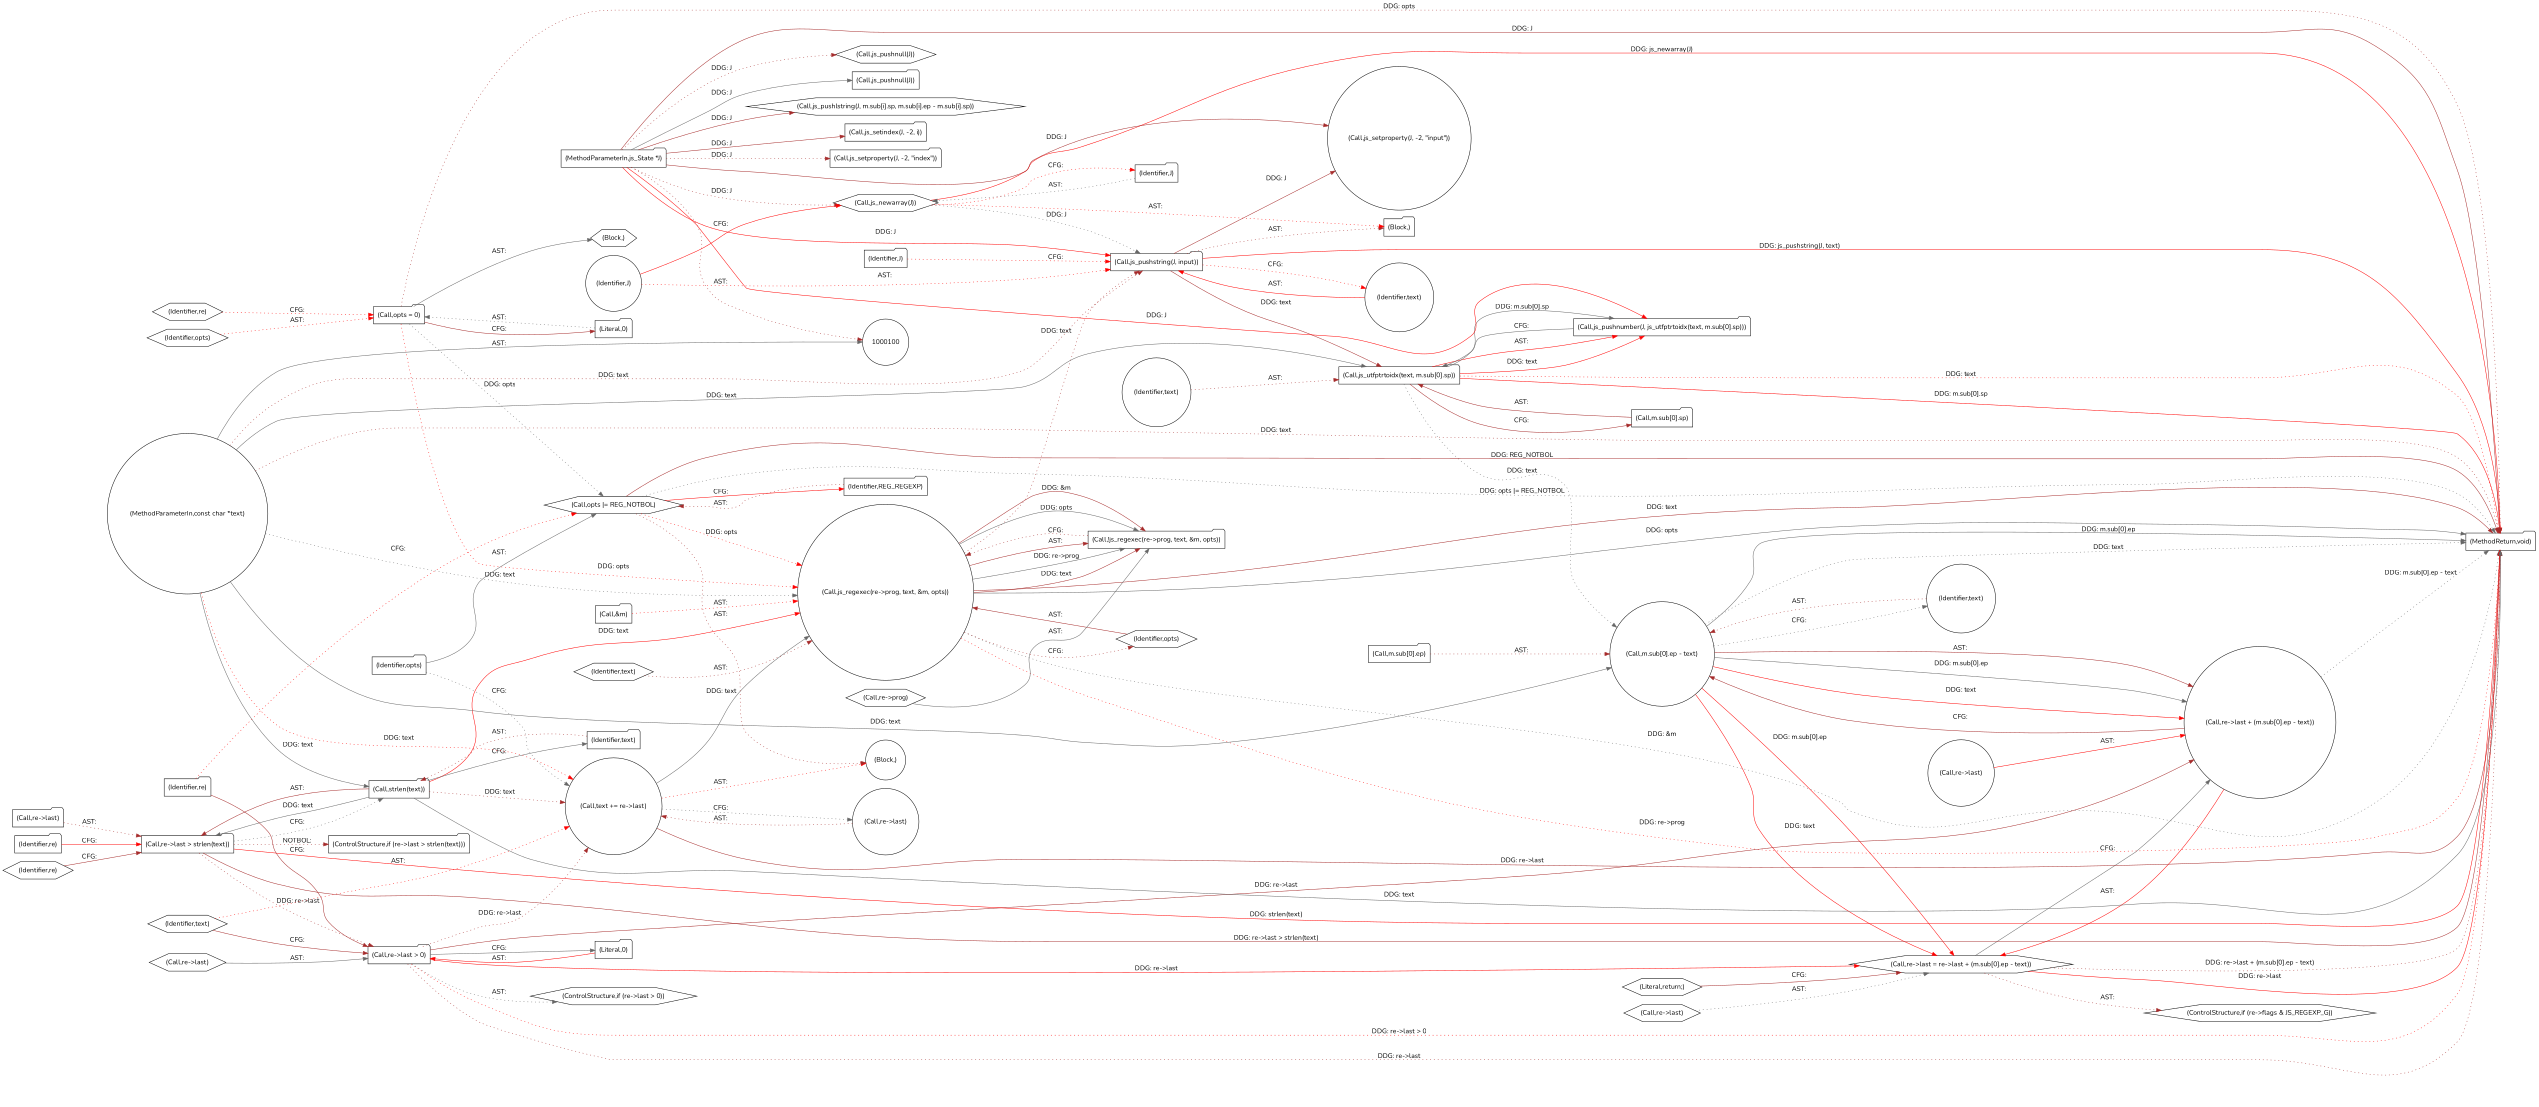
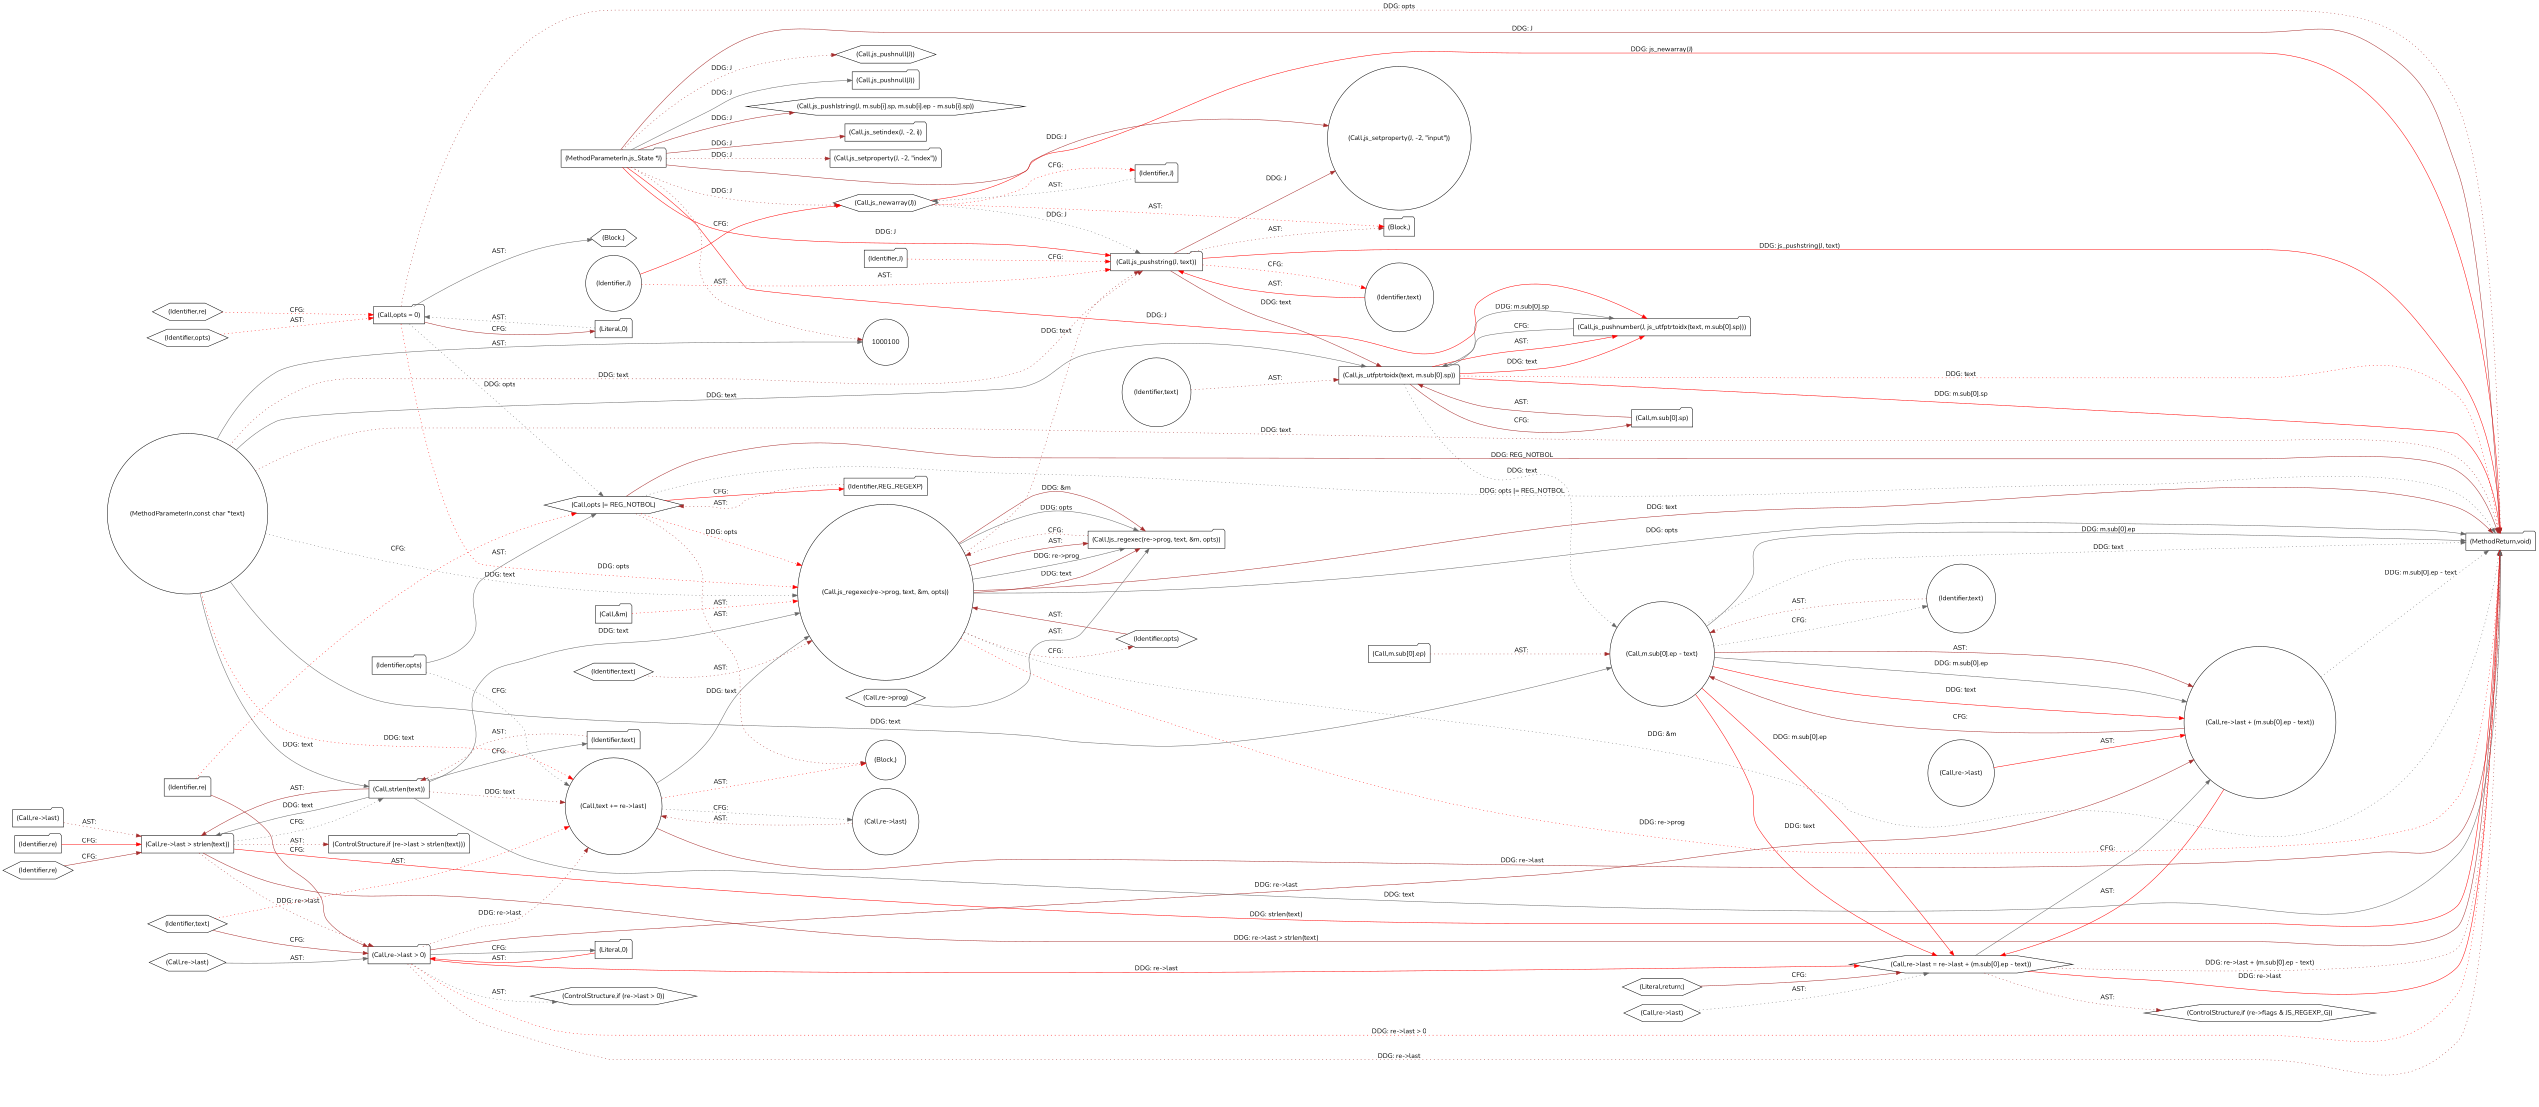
(1157, 262) -> (1157, 262)
(573, 648) -> (573, 648)
(298, 841) -> (298, 841)
